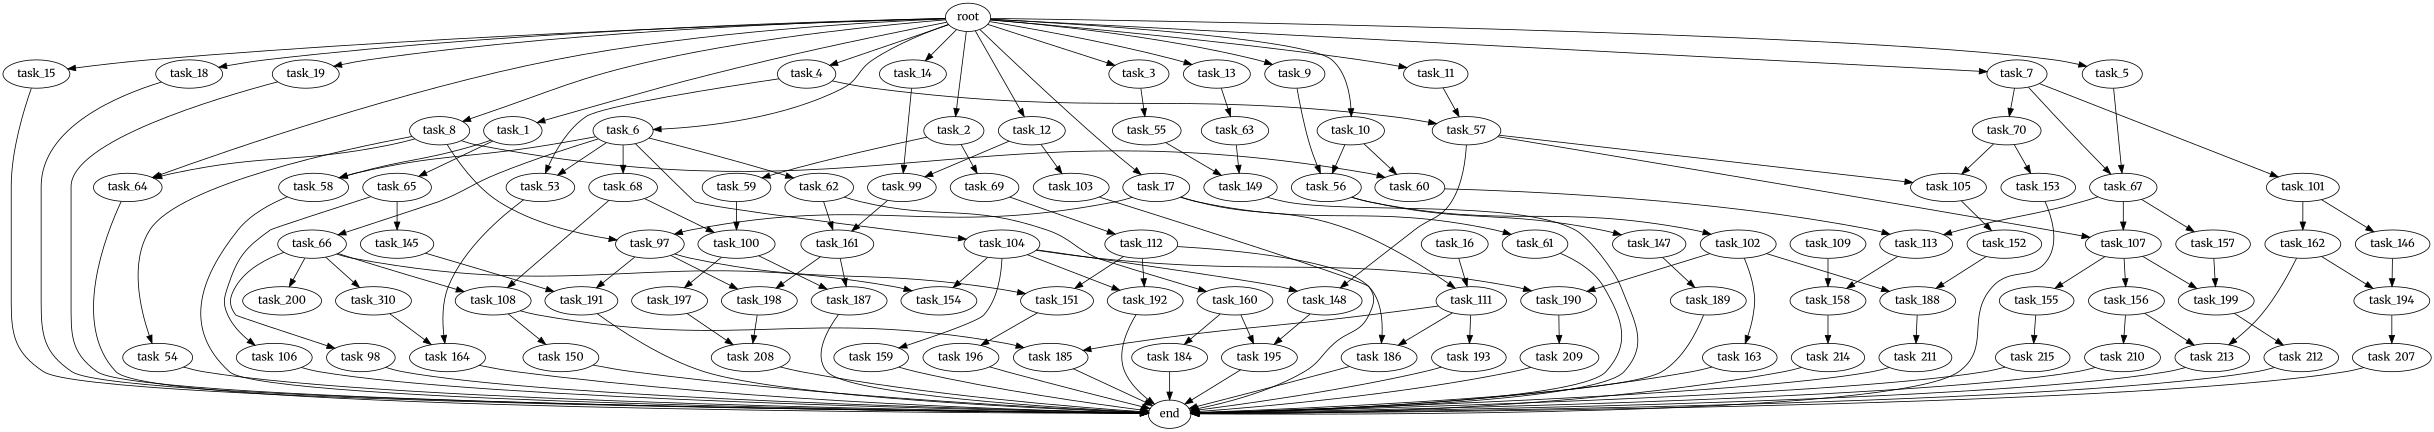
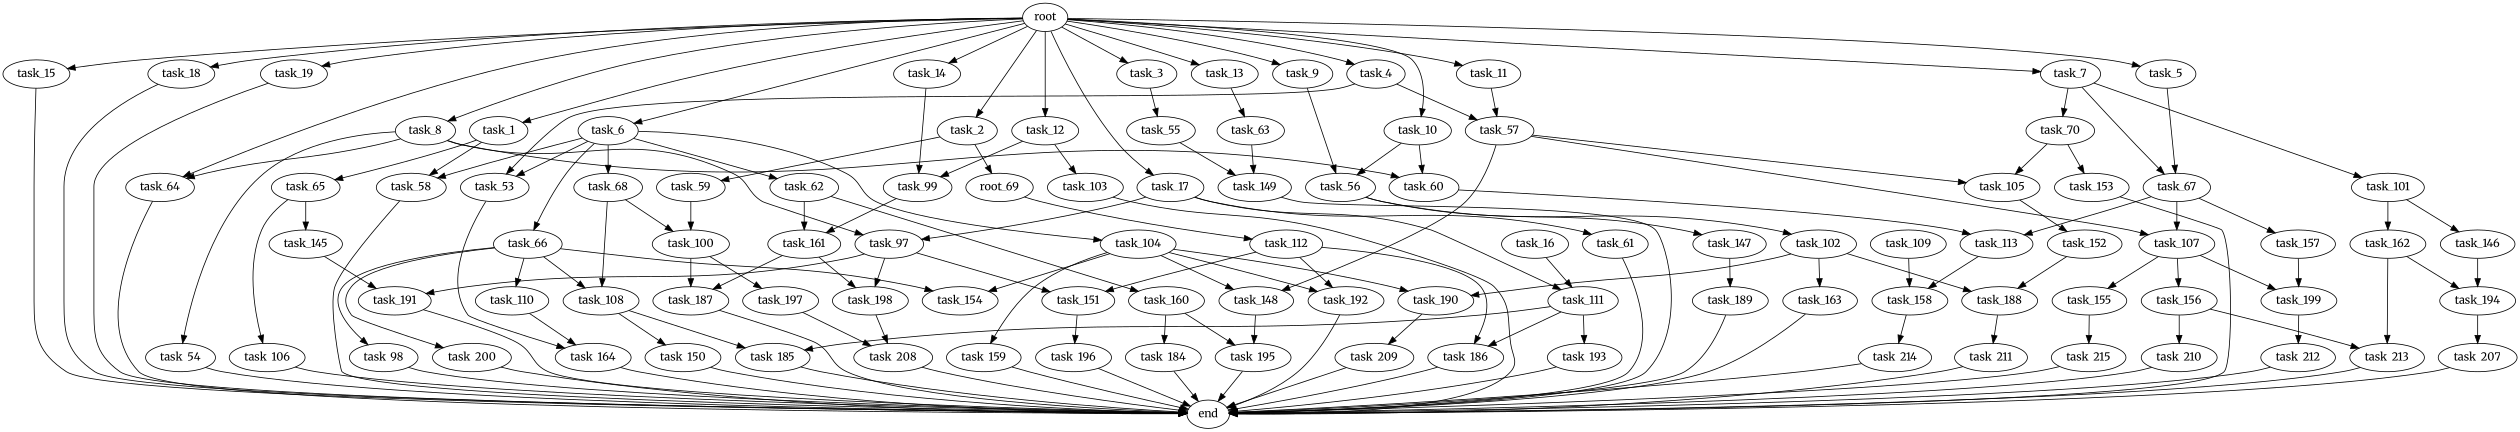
(985, 187) -> (999, 187)
(373, 301) -> (512, 301)
none -> (839, 404)
